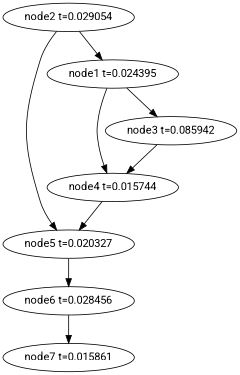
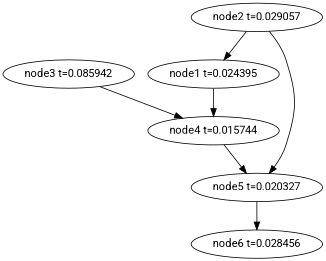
(69, 17) -> (257, 17)
(139, 100) -> none
(69, 358) -> none
